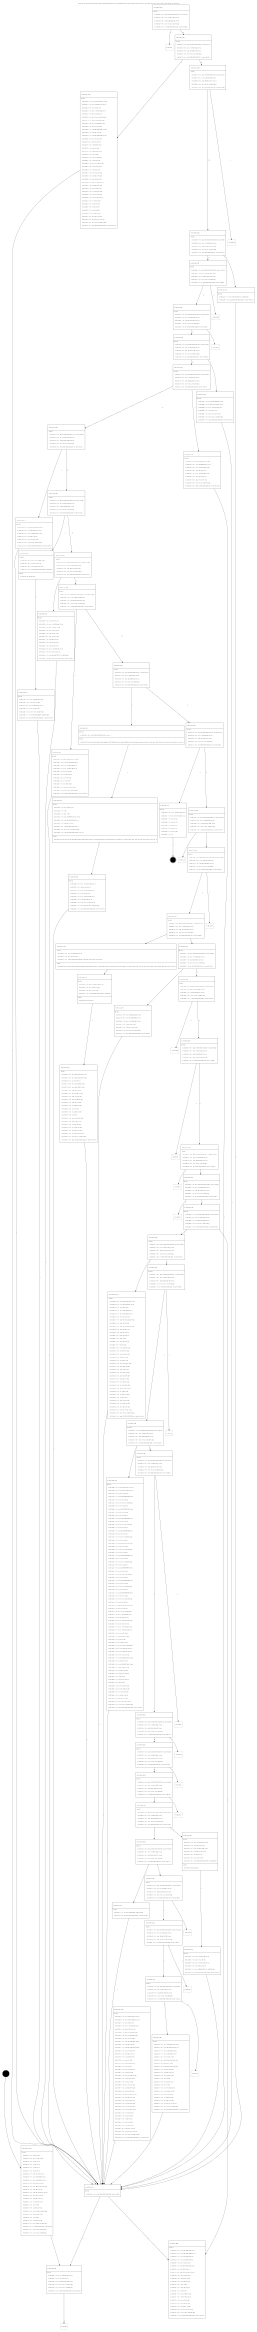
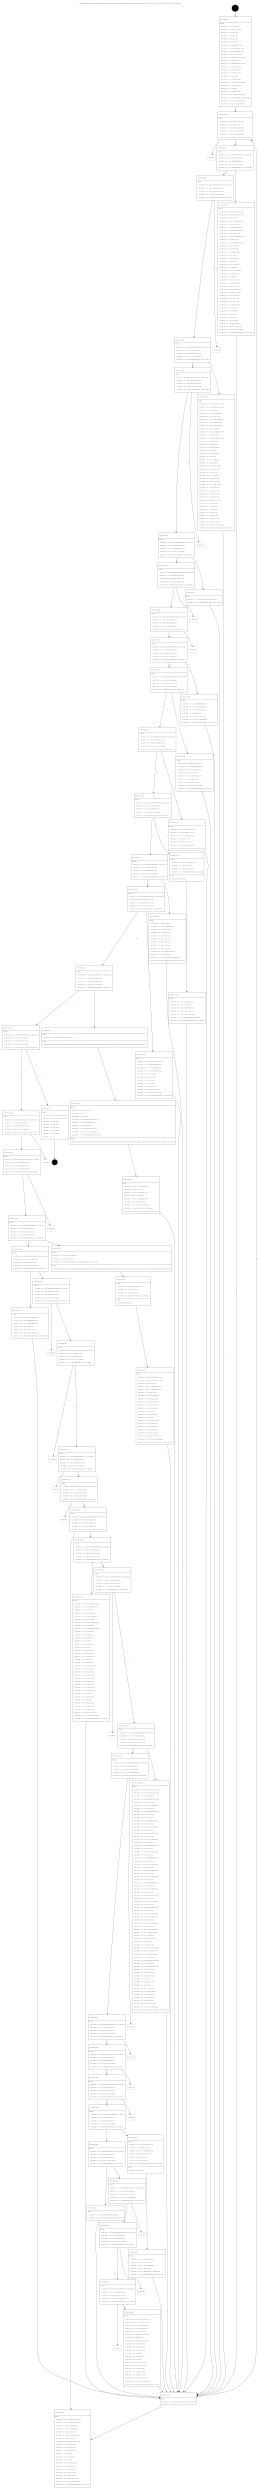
none -> (235, 158)
